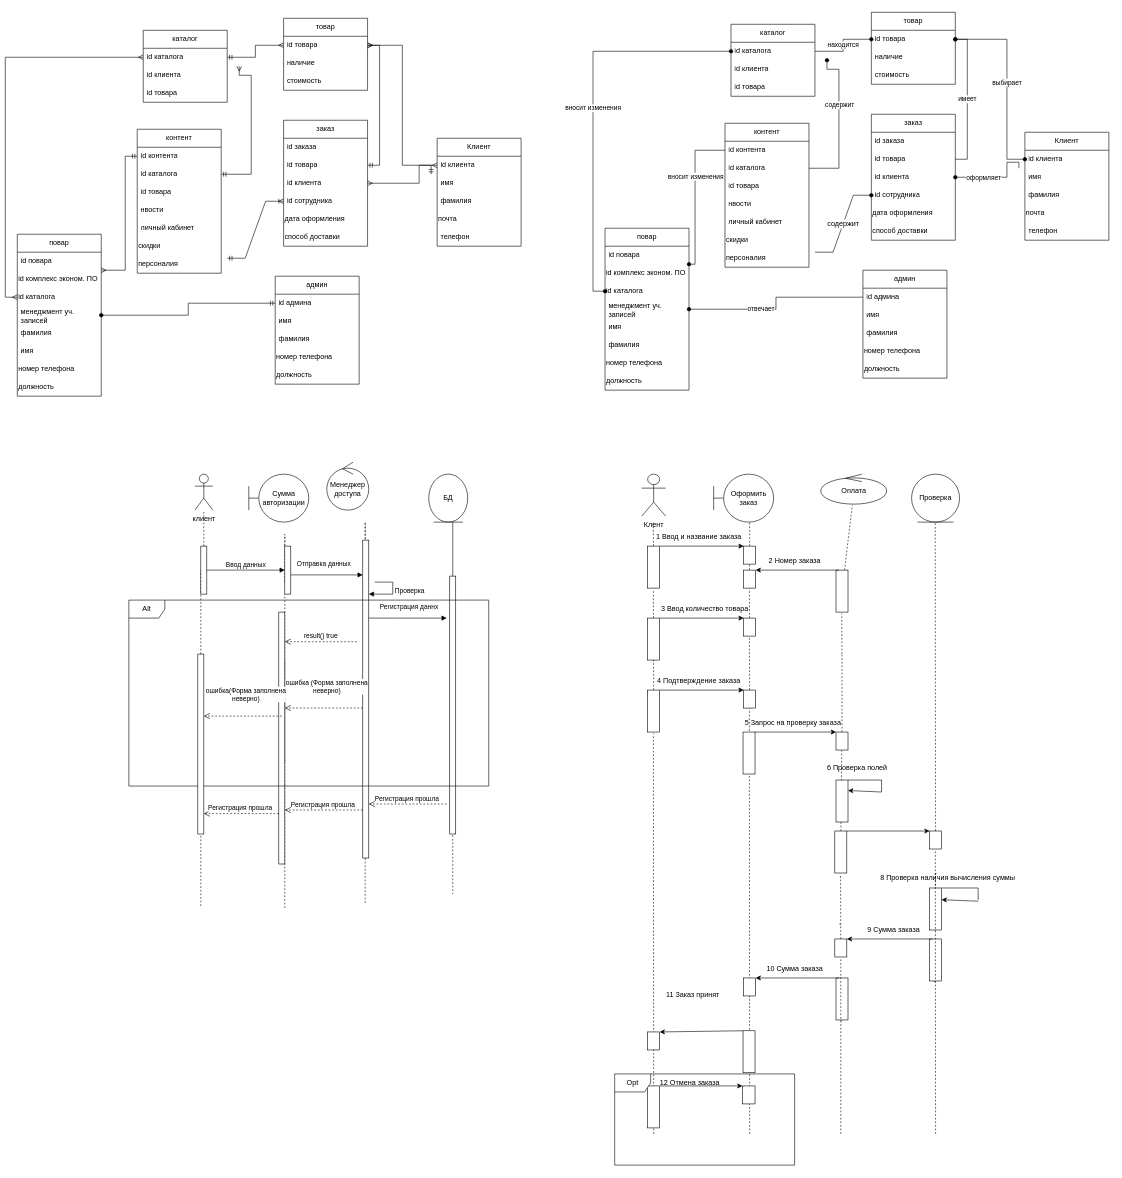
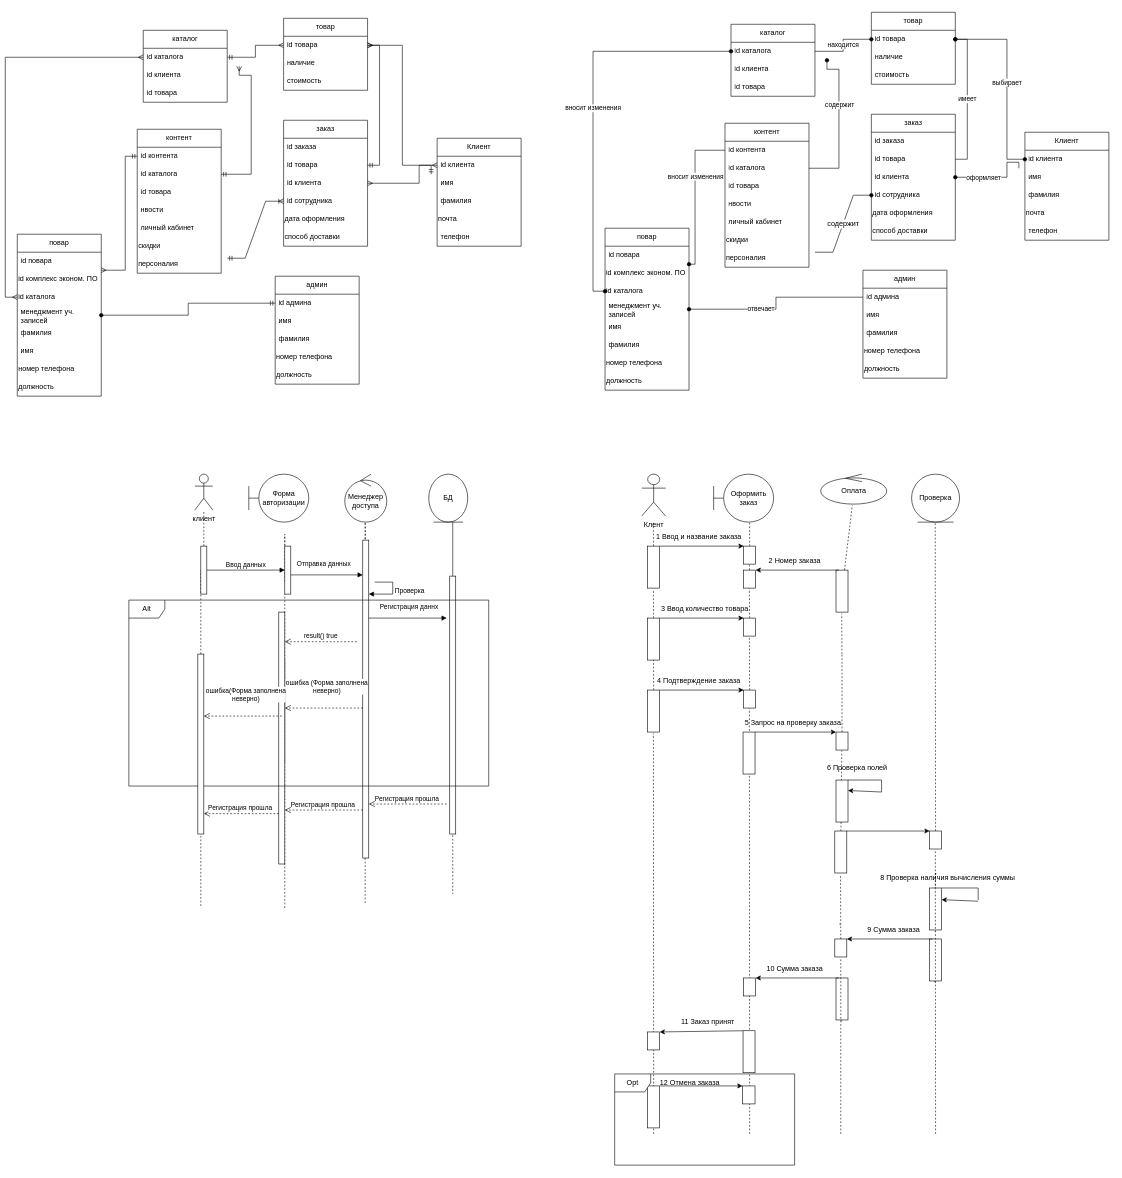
(348, 486) -> (366, 498)
(284, 498) -> (284, 498)
(693, 995) -> (708, 1022)
